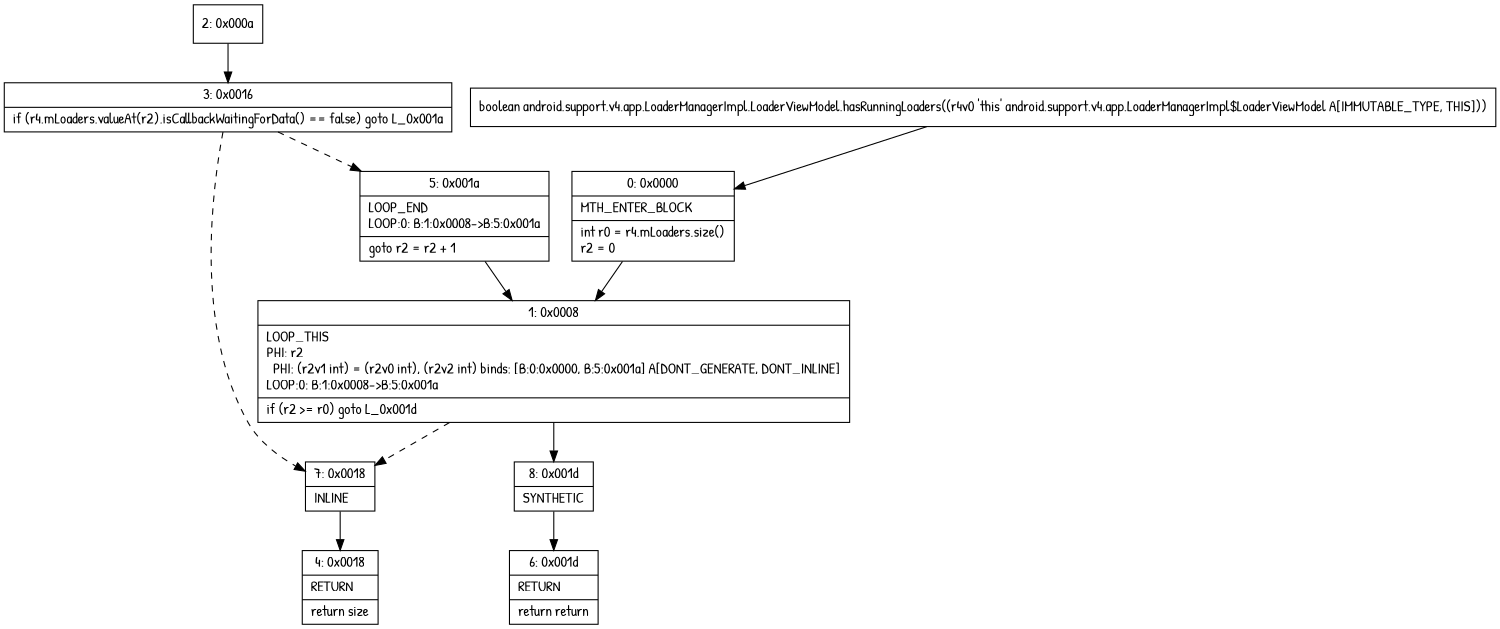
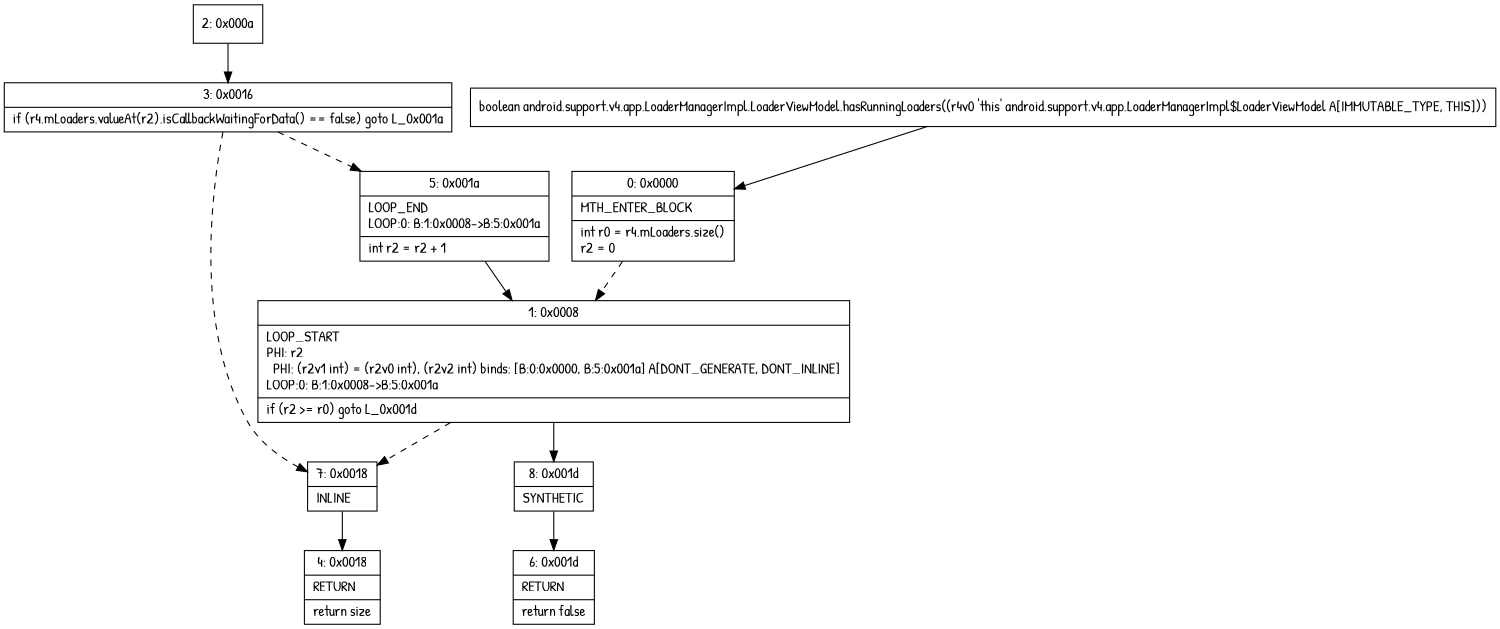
(412, 248) -> (407, 248)
(612, 276) -> (612, 276)
(298, 337) -> (303, 337)
(554, 611) -> (554, 611)
